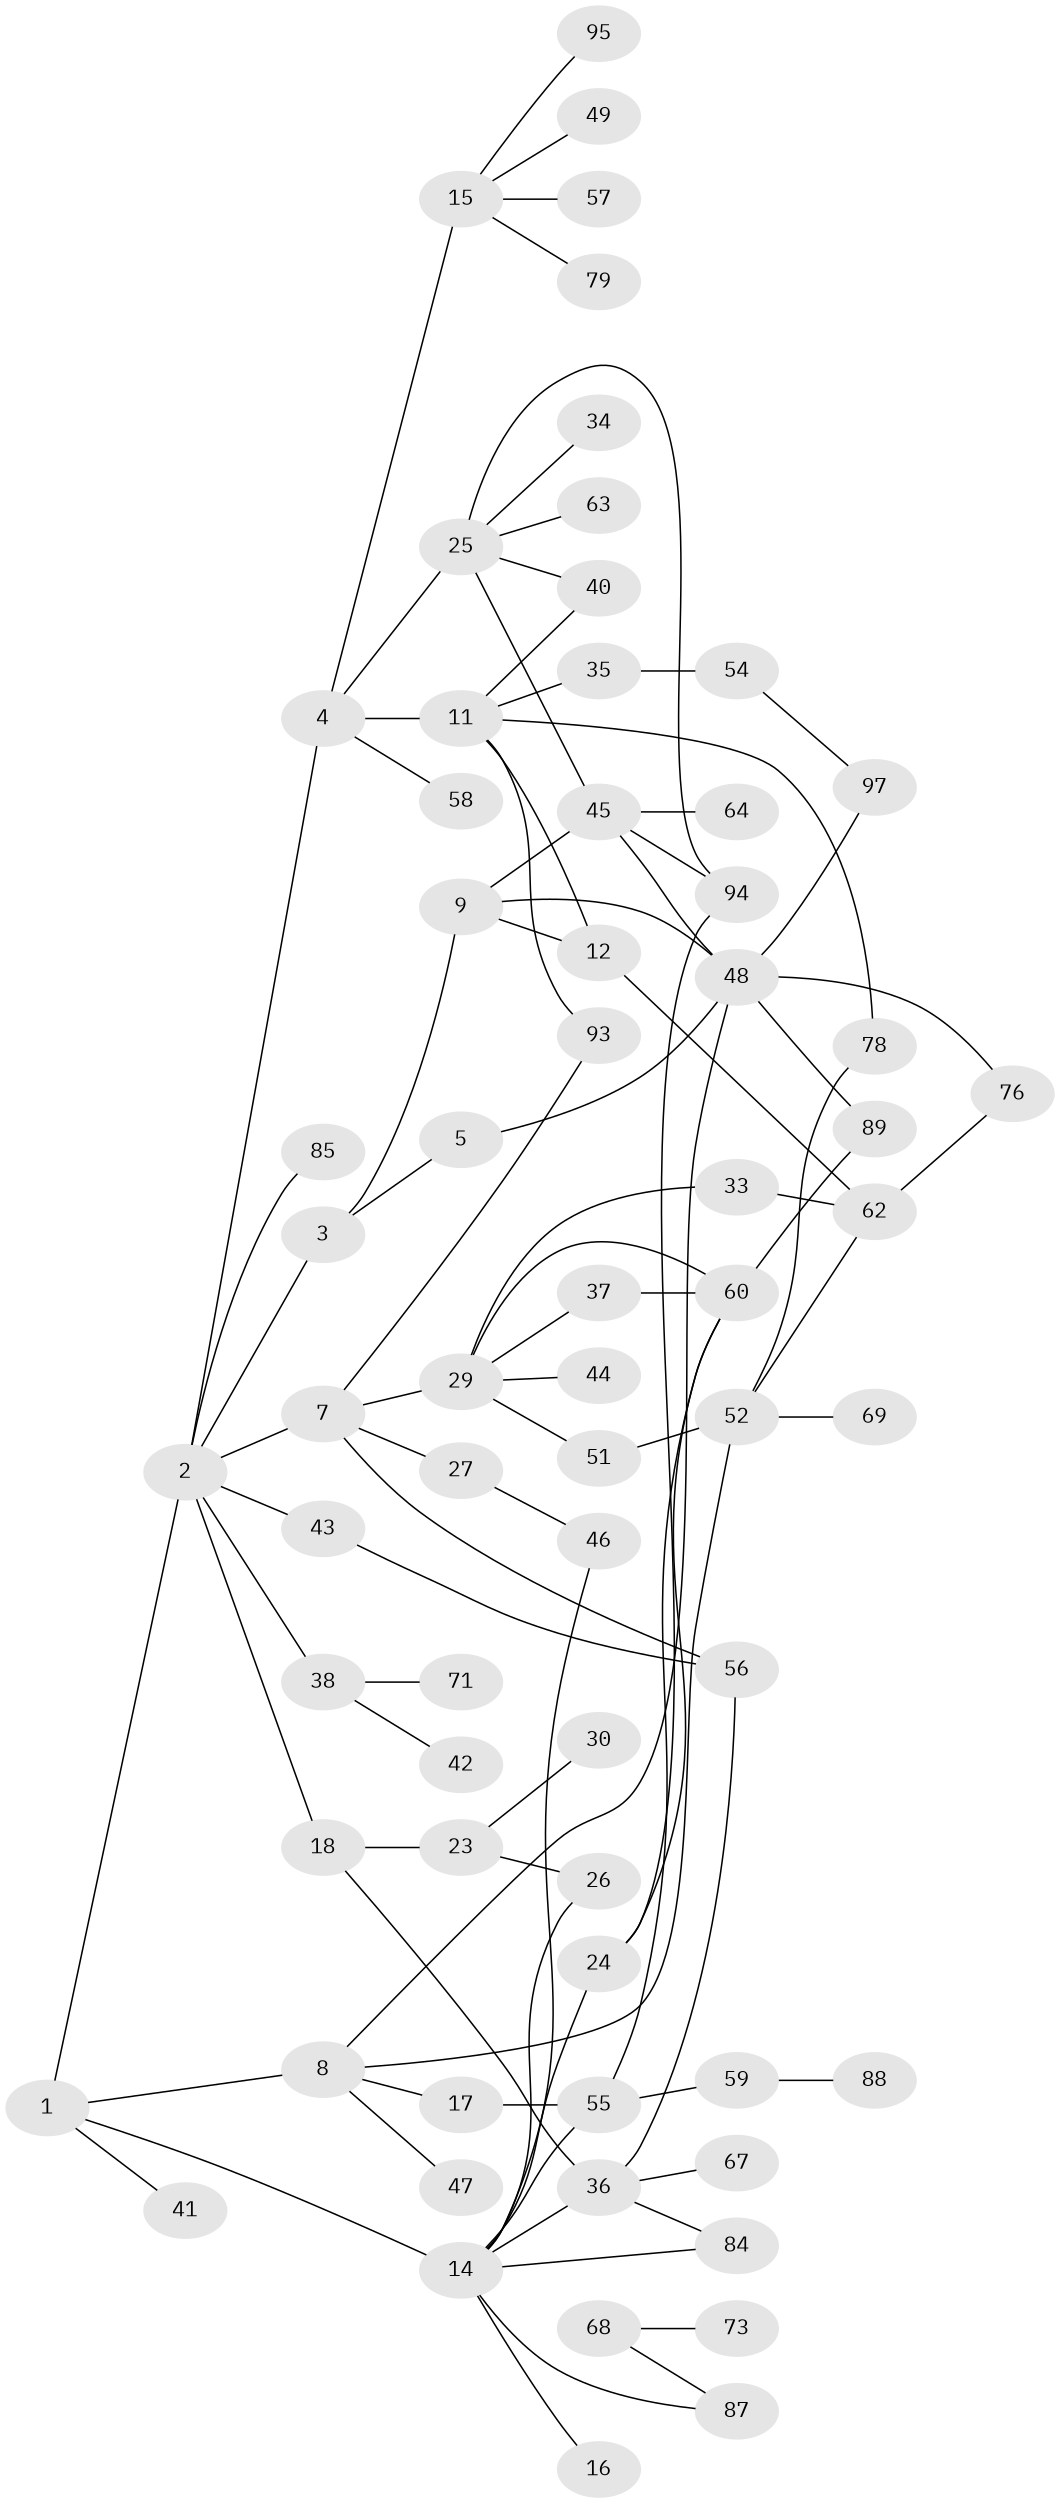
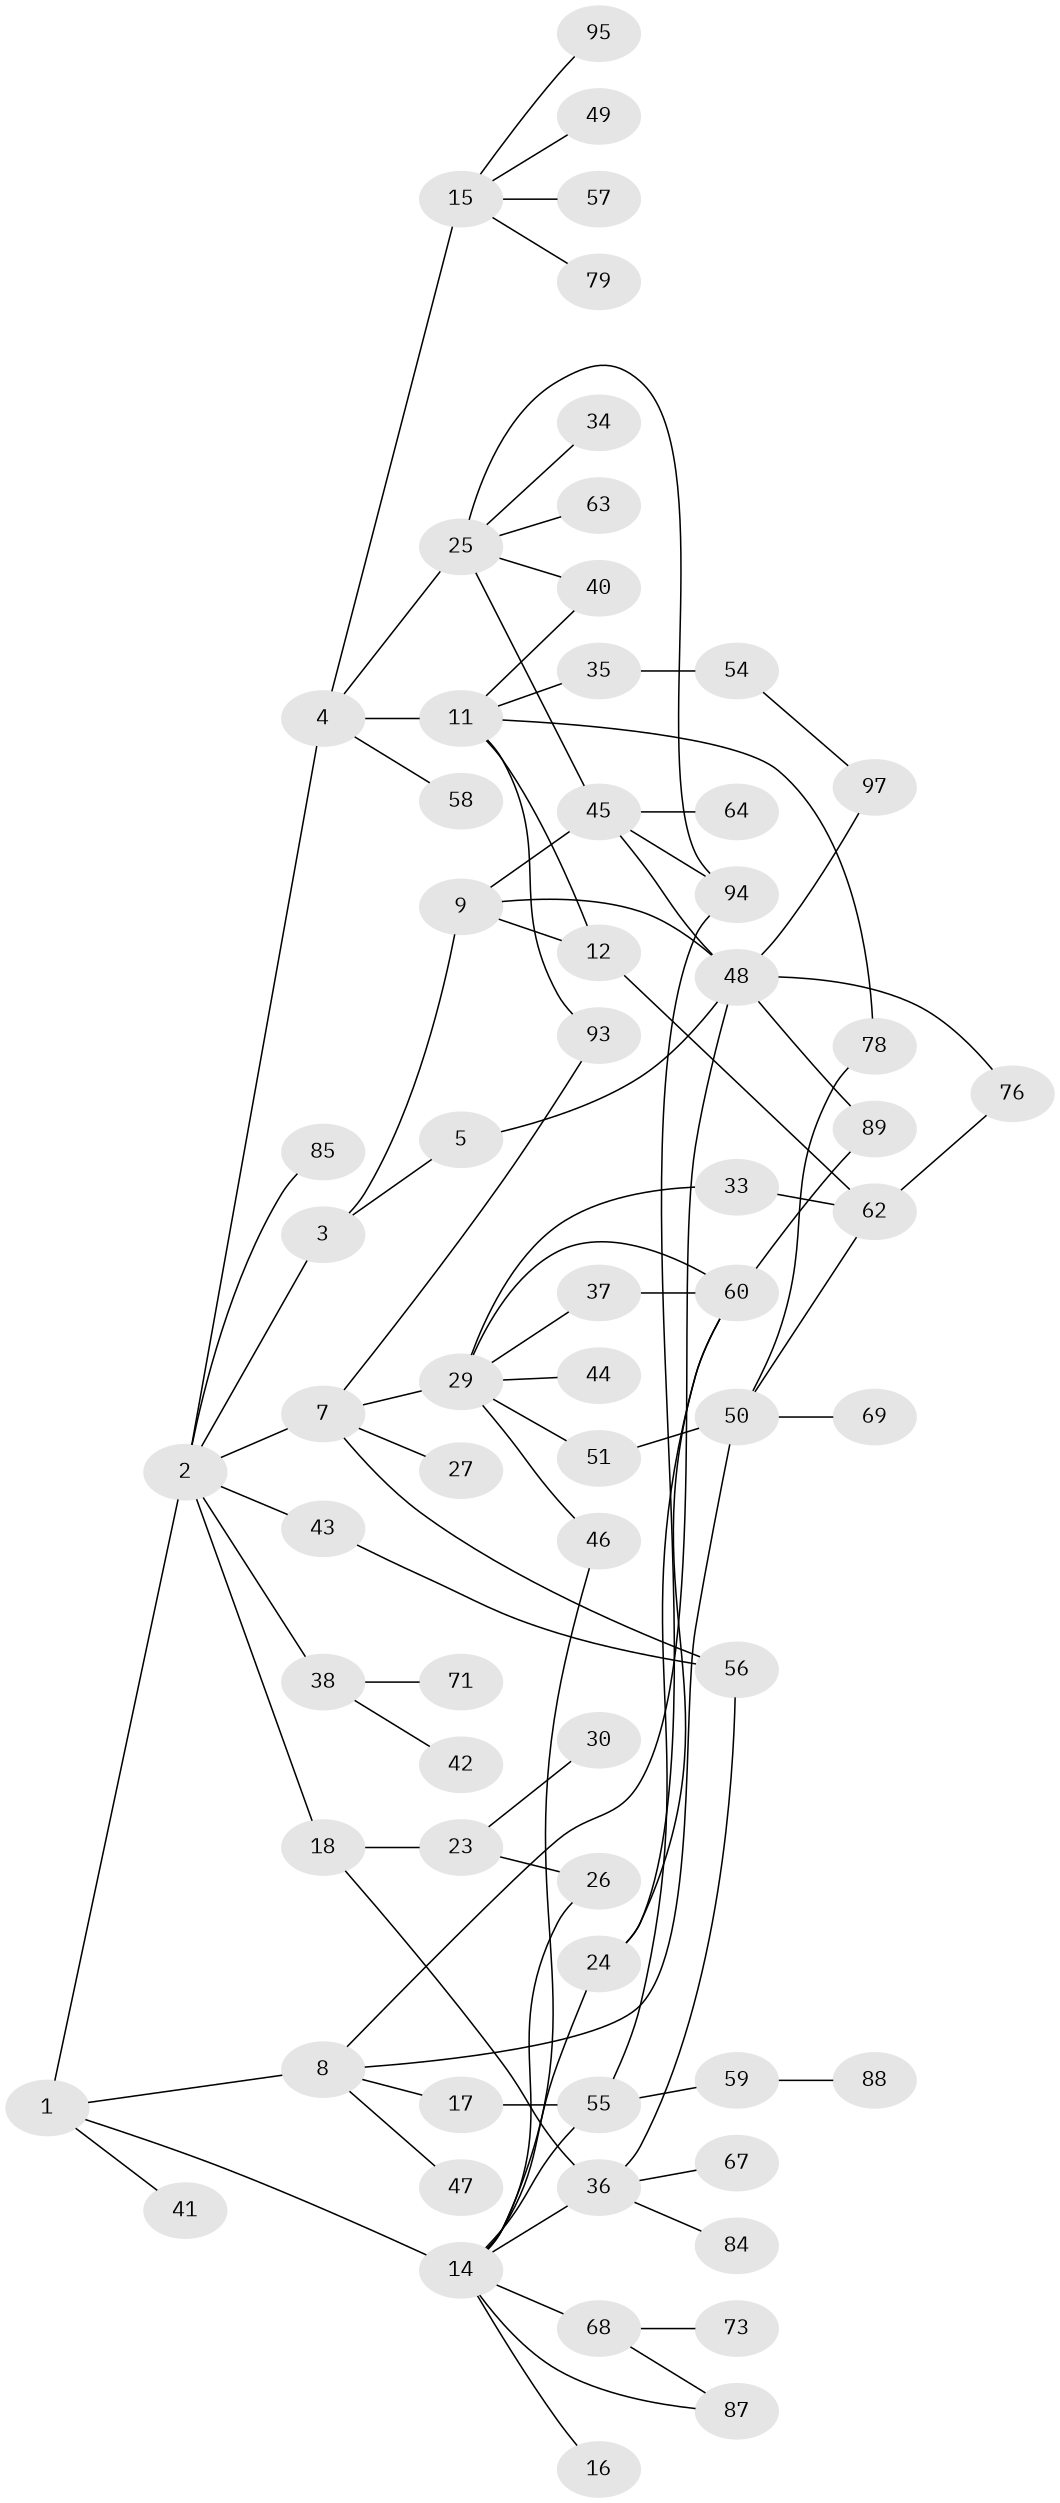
(737, 1417) -> (737, 1417)
(530, 1506) -> (528, 1462)
(599, 2258) -> (530, 2299)
